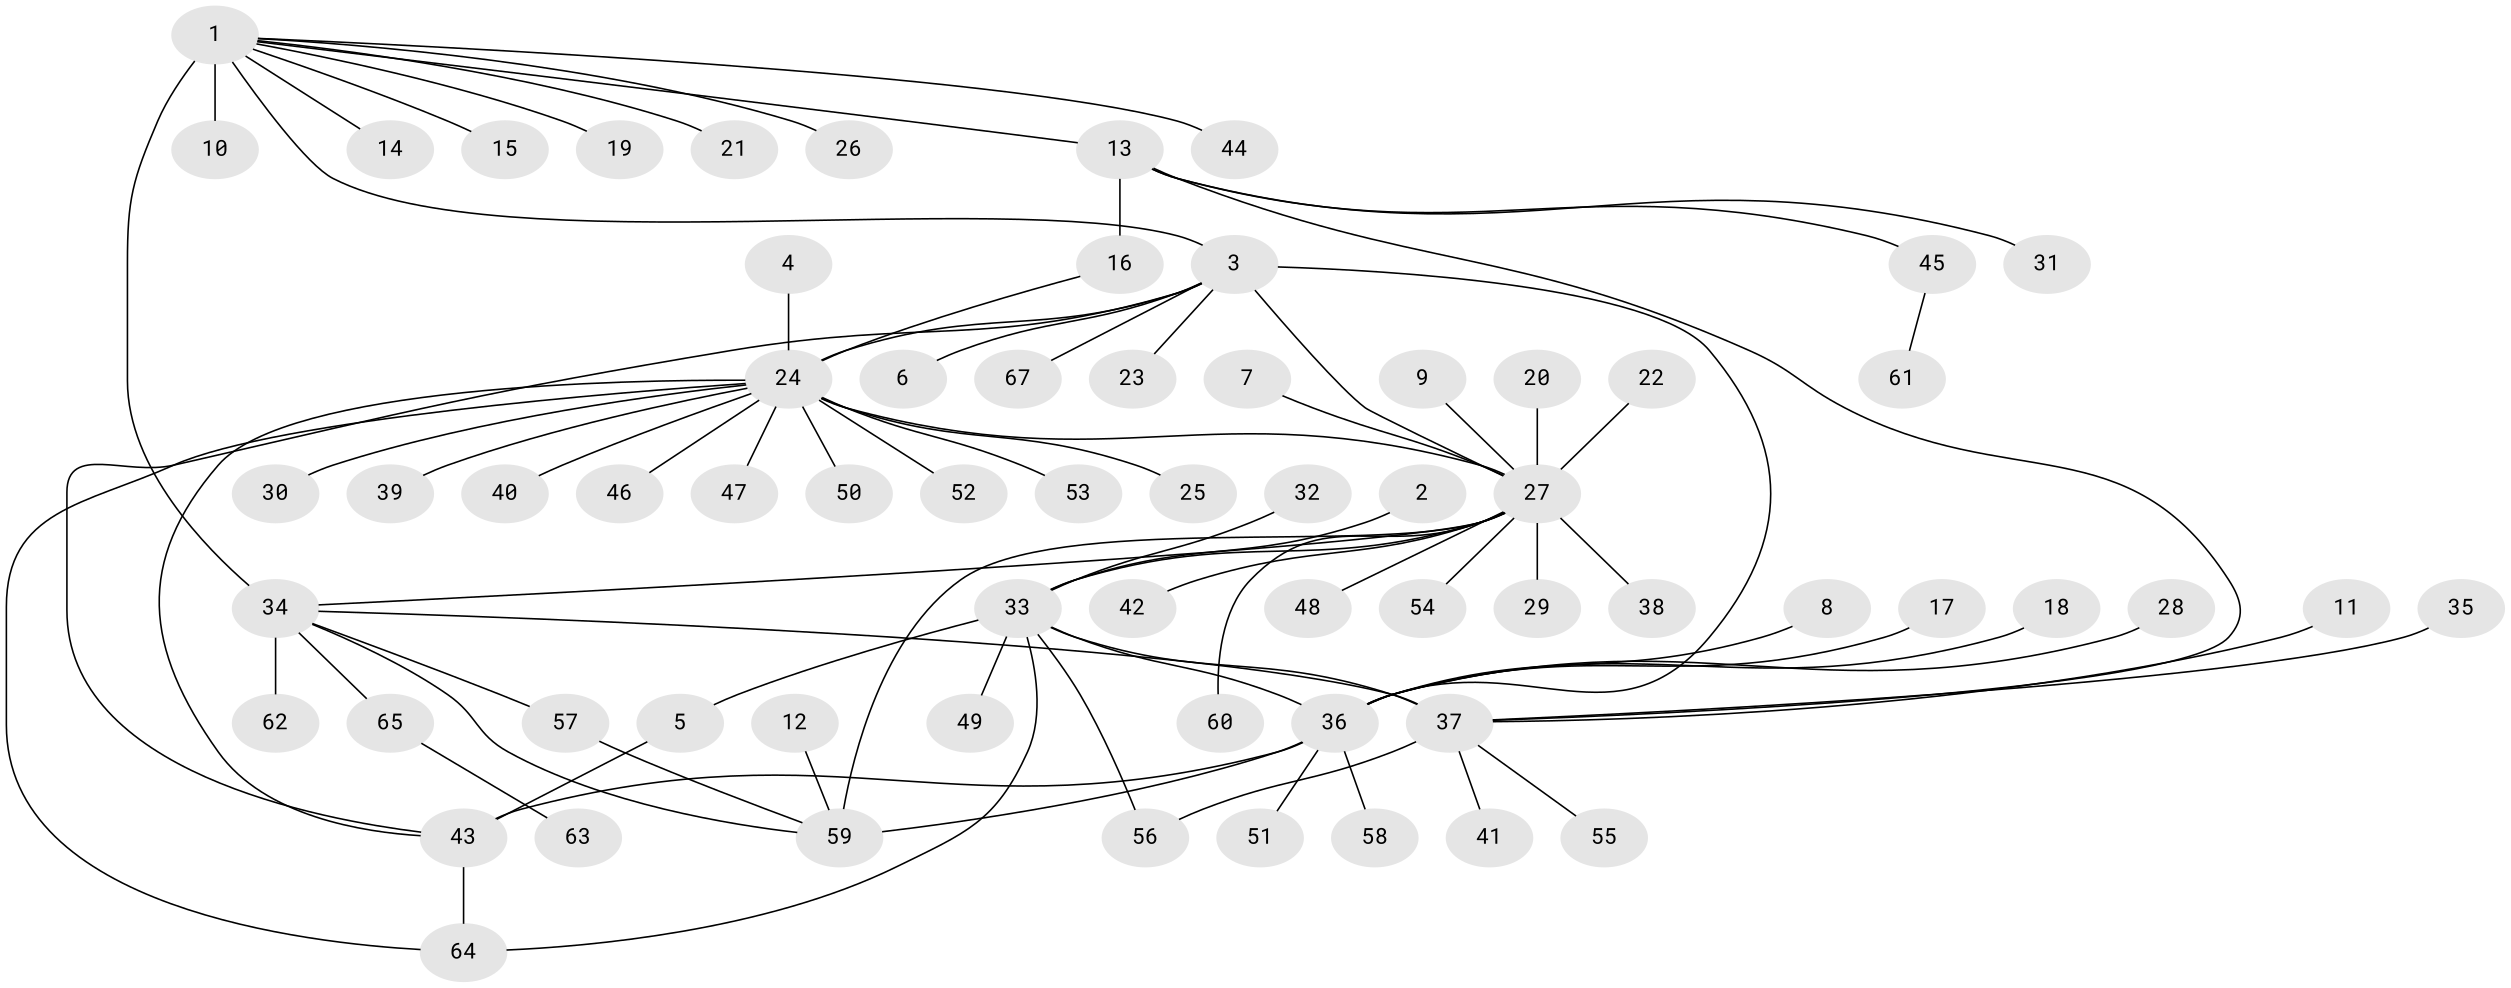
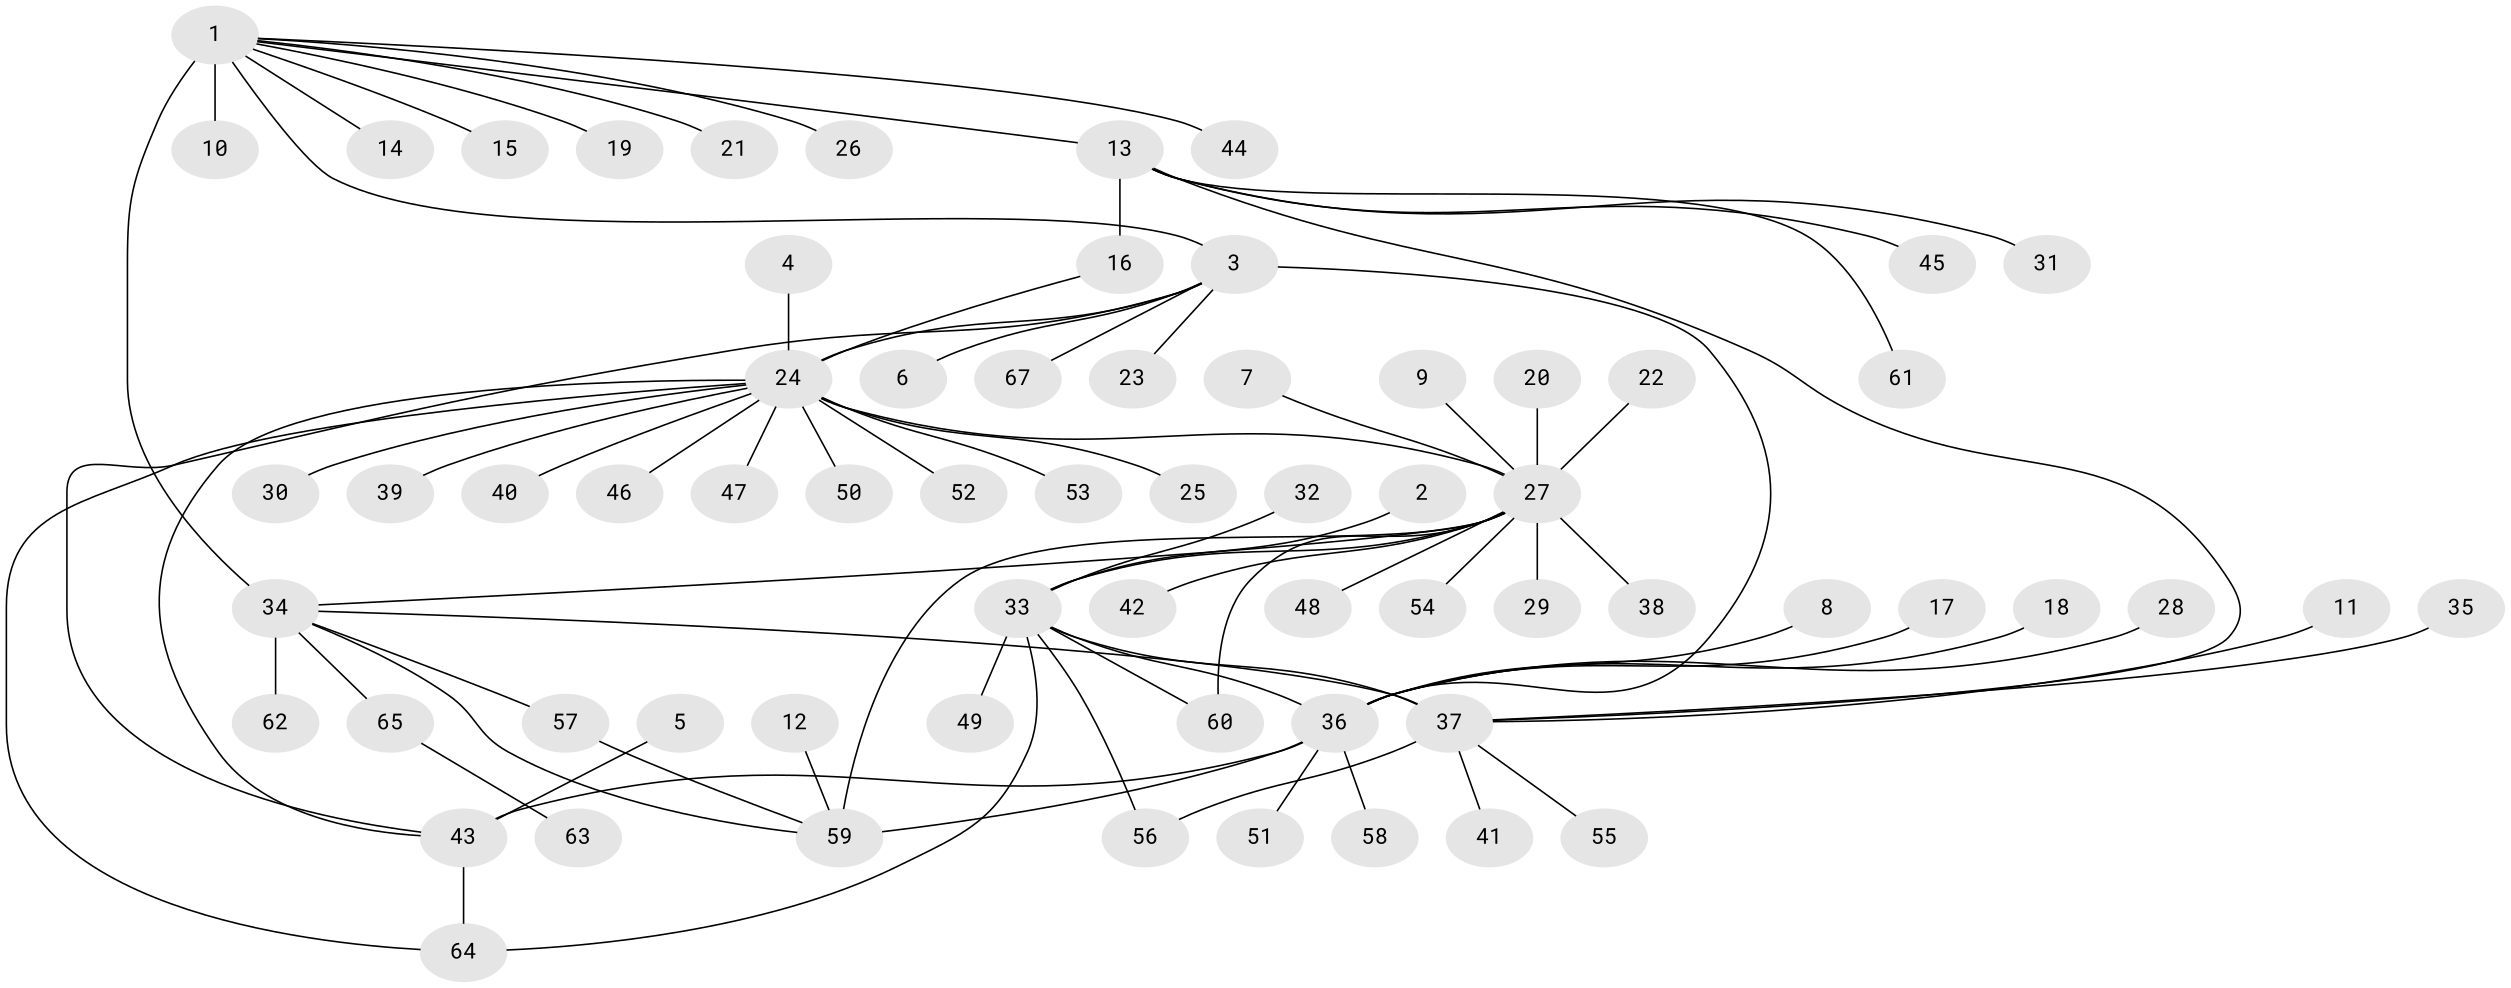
(1917, 322) -> (1554, 195)
(1362, 405) -> none
(845, 658) -> (1119, 666)
